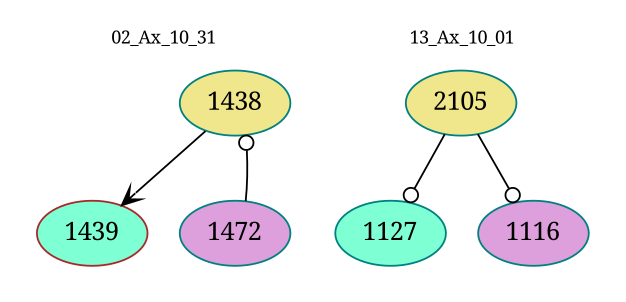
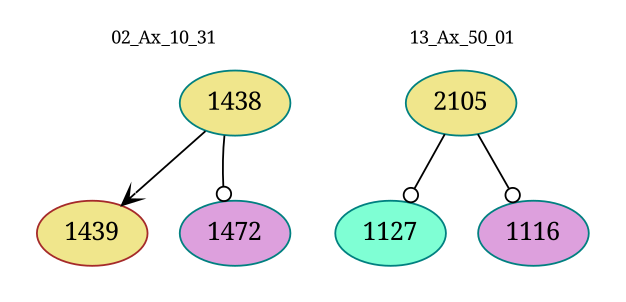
(462, 39) -> (462, 39)
(247, 176) -> (223, 161)
(92, 233) -> (92, 233)
